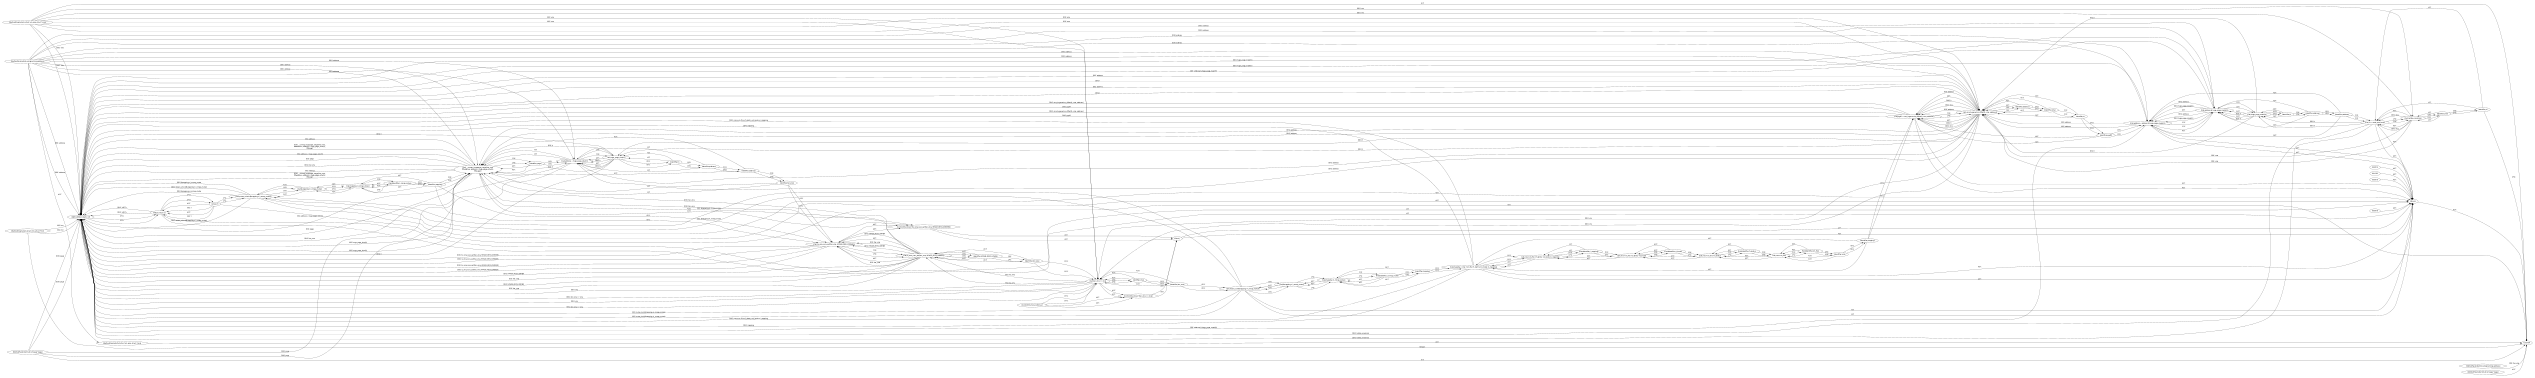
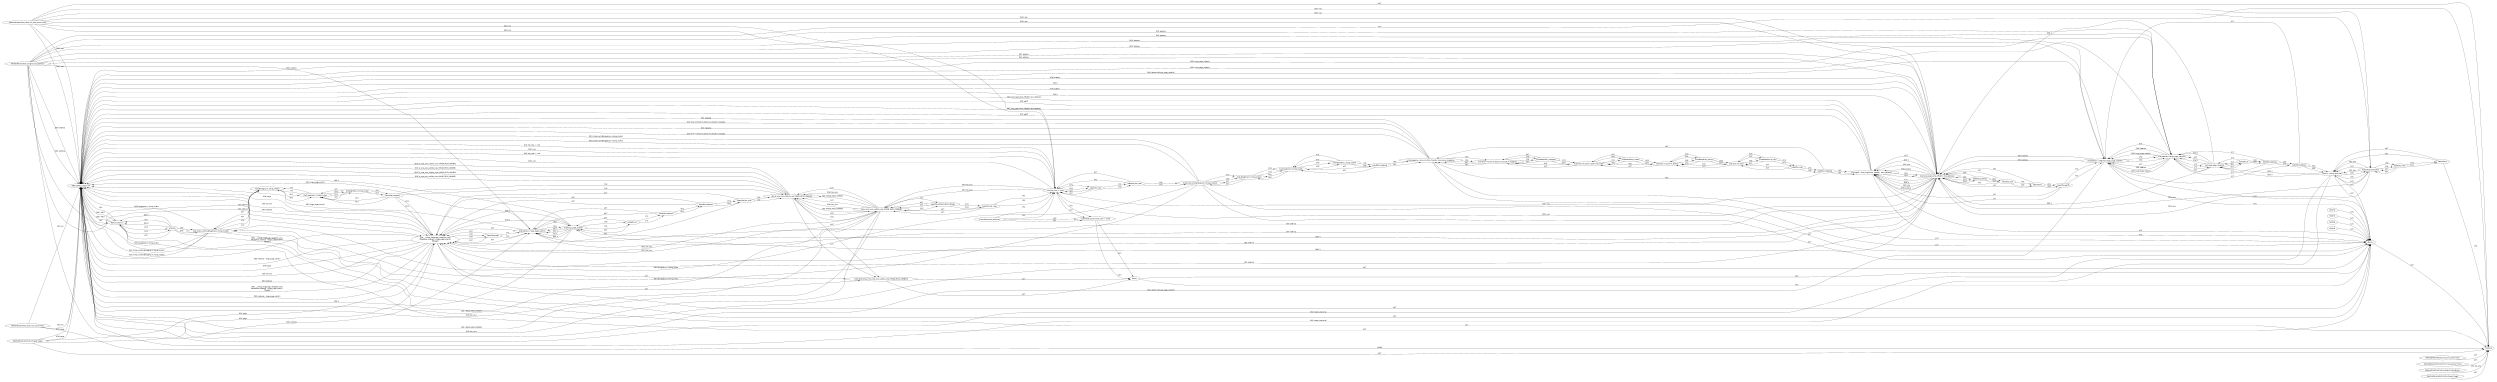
(58, 206) -> (1405, 27)
none -> (2443, 358)
